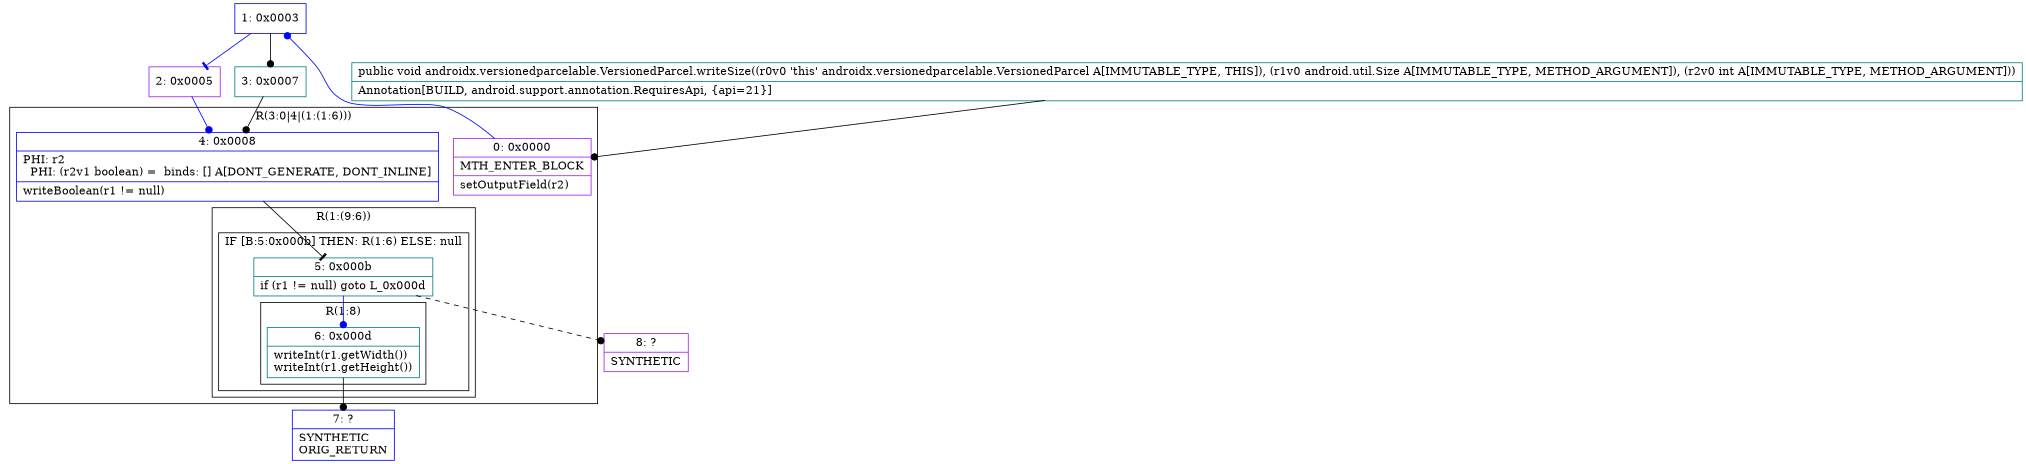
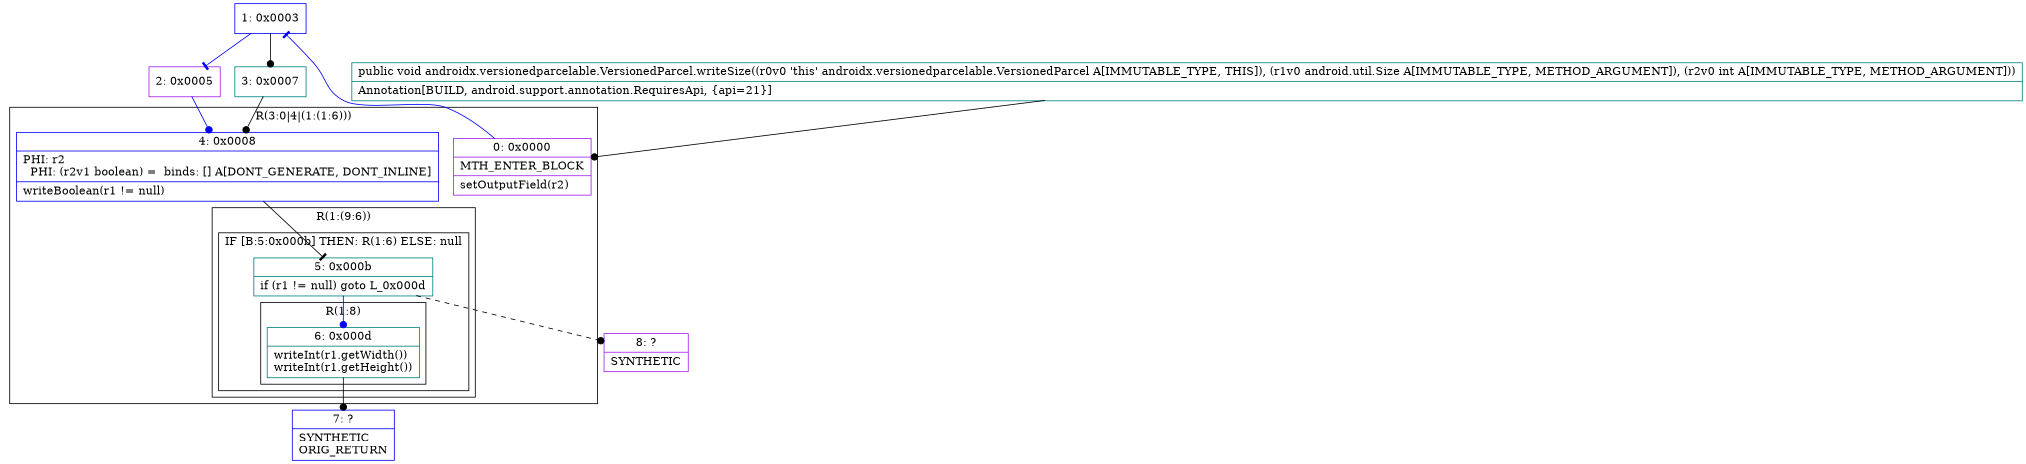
(344, 101) -> (344, 101)
